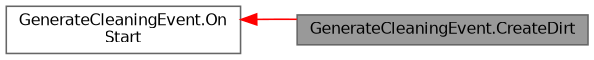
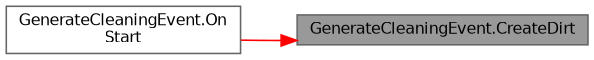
(277, 19) -> (261, 40)
